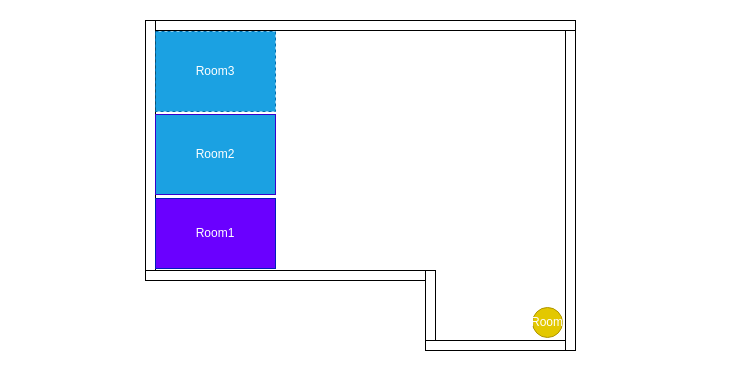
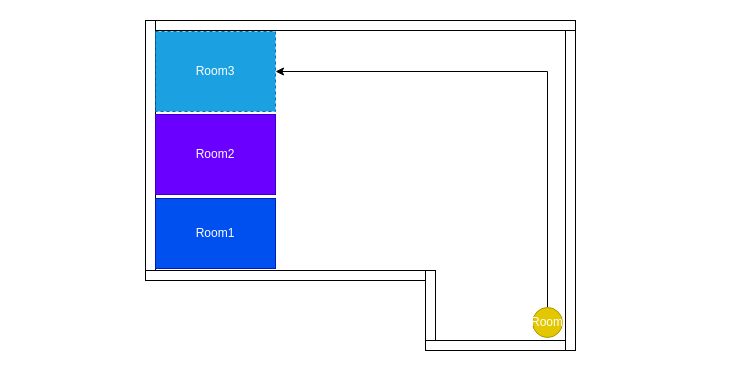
none -> (533, 72)
(216, 155) -> (216, 155)
(216, 234) -> (216, 234)
